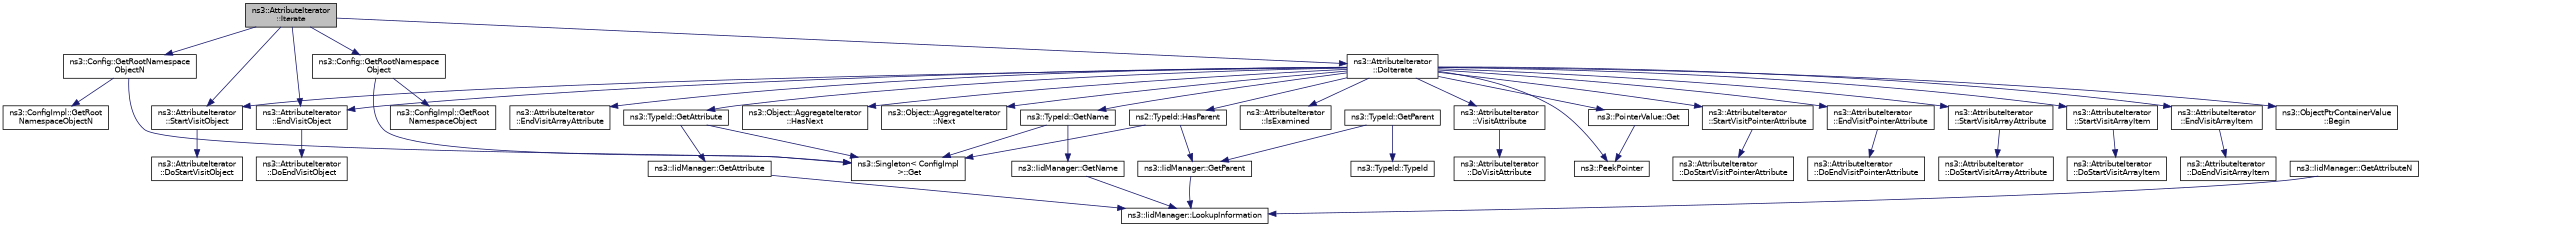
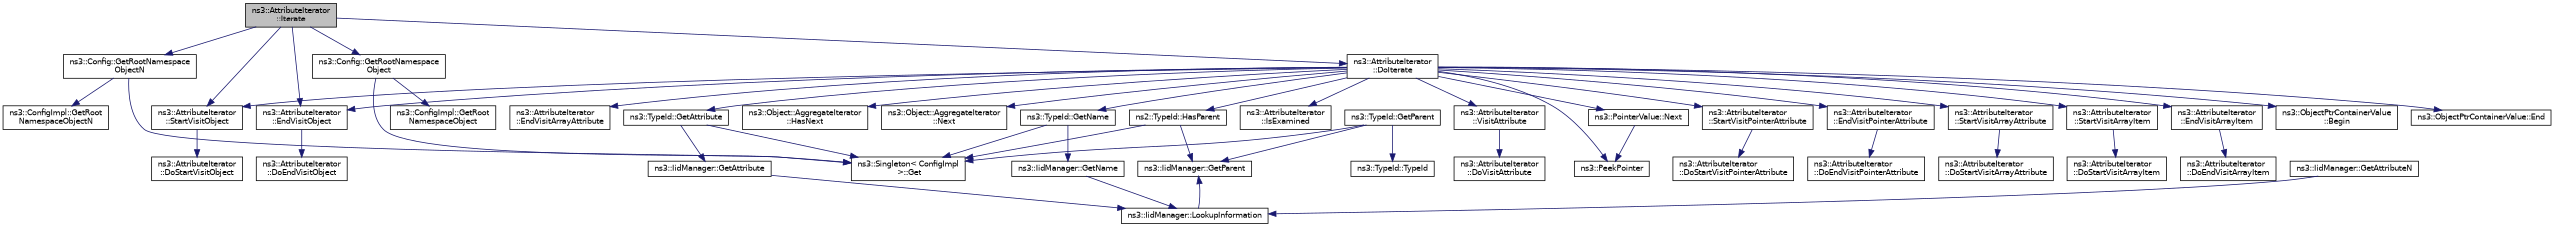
(1639, 118) -> (1639, 118)
none -> (2481, 118)
none -> (1169, 146)
(1190, 188) -> (1200, 196)
